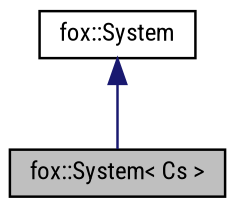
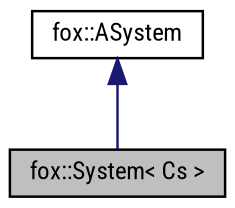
(117, 35) -> (117, 35)
